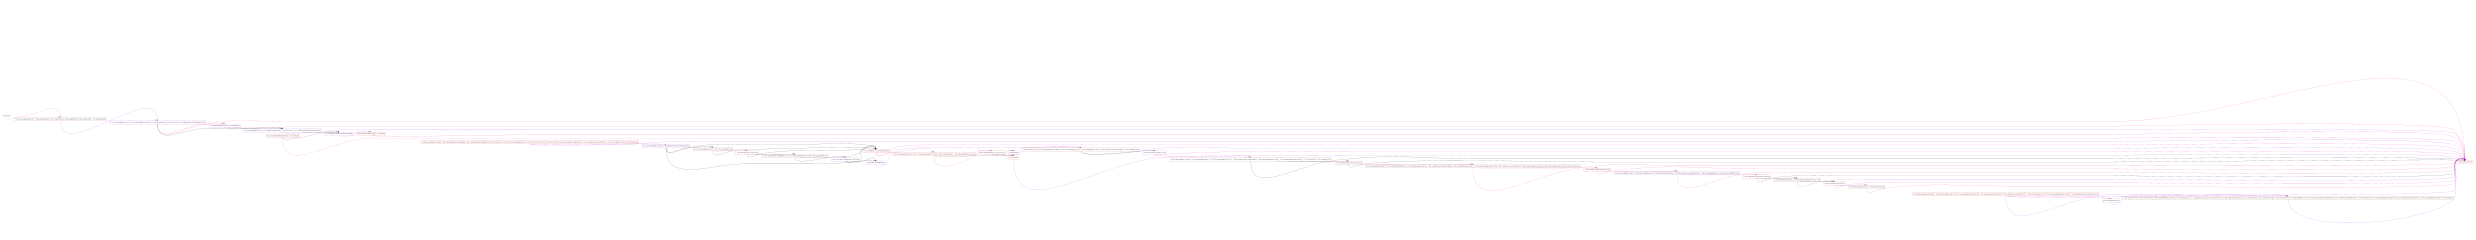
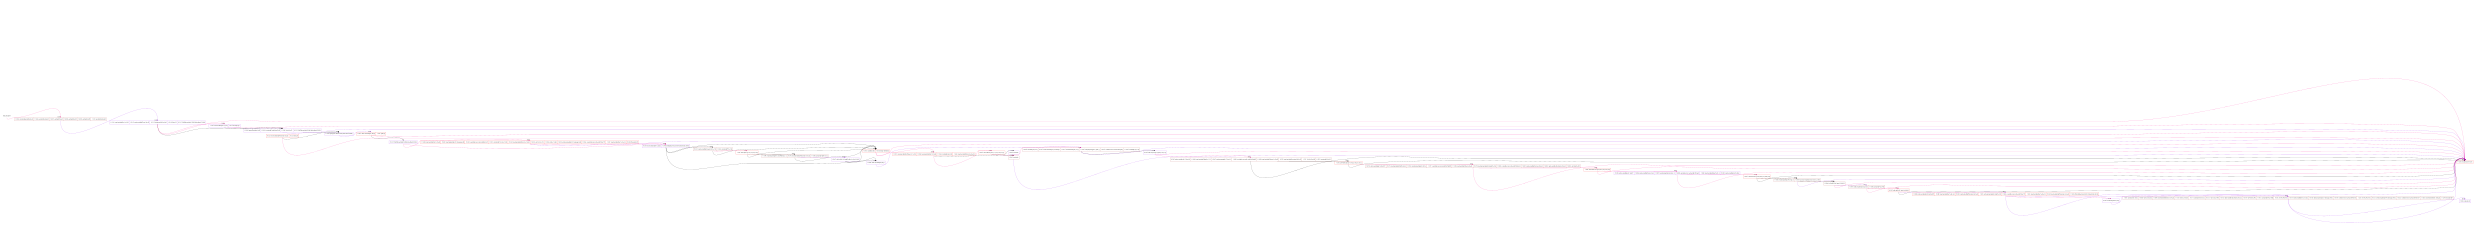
none -> (403, 142)
none -> (1899, 190)
none -> (2465, 201)
